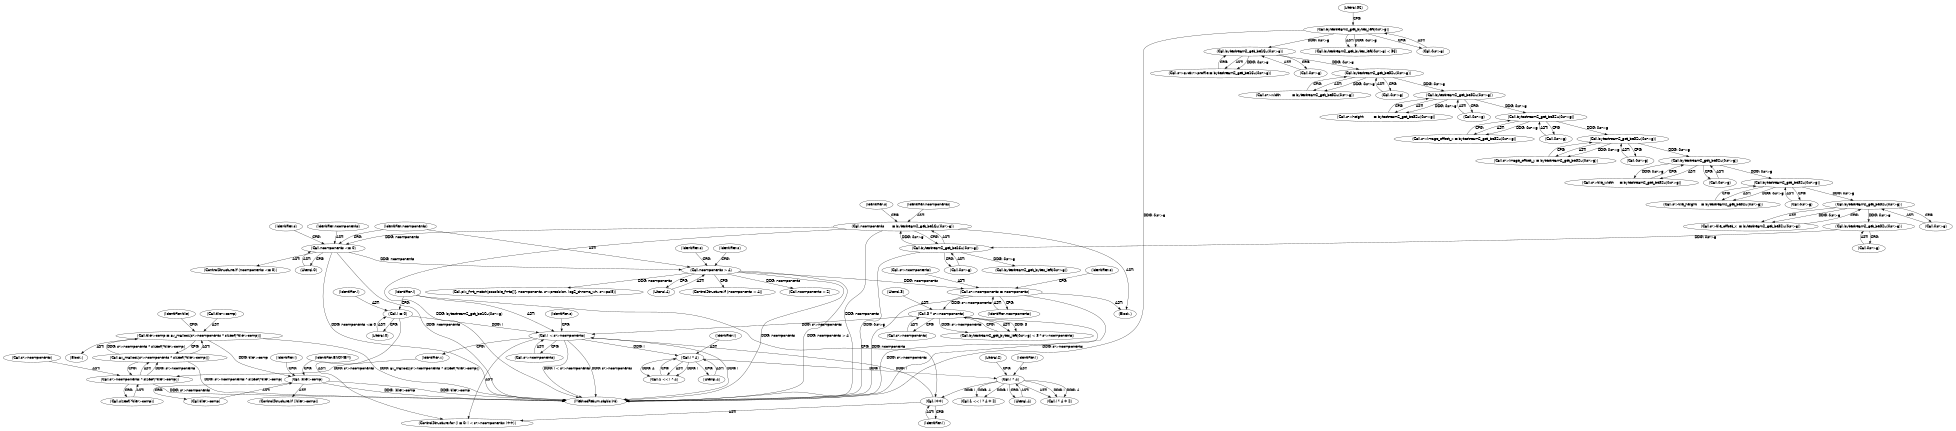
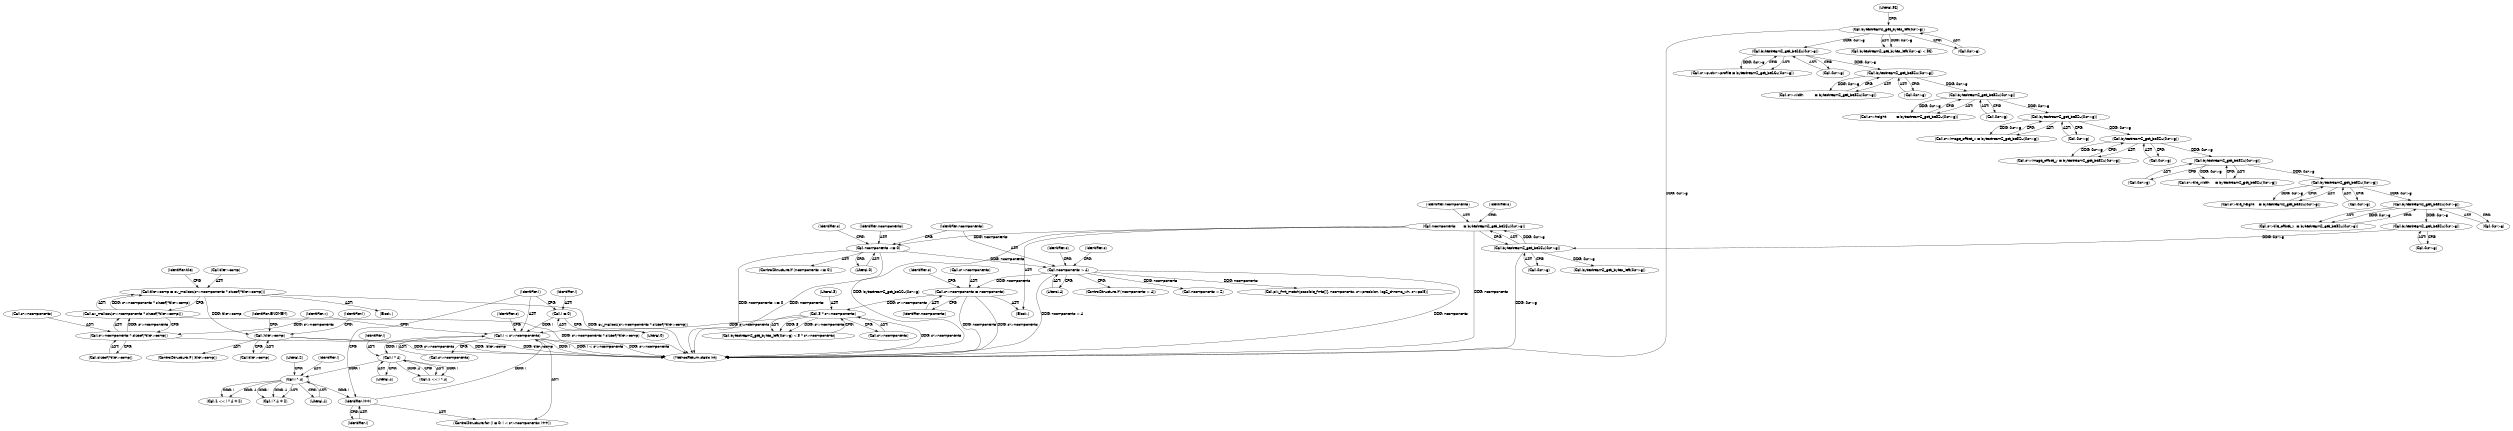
(488, 343) -> (407, 327)
(325, 374) -> none
(934, 401) -> (358, 401)
